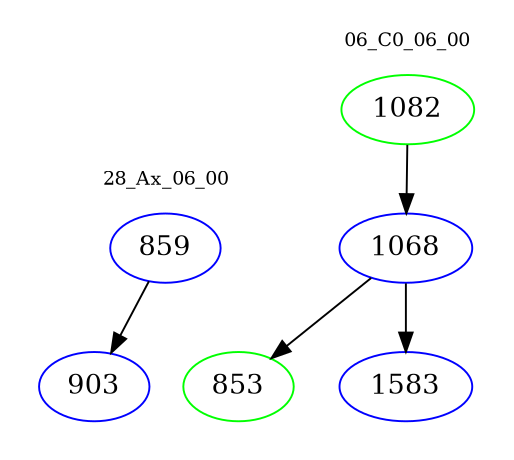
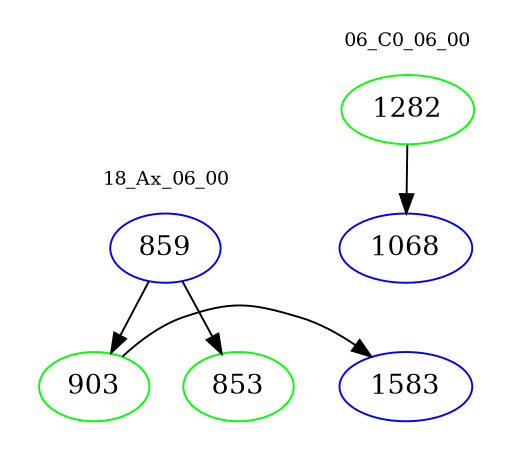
(408, 110) -> (408, 110)
(166, 180) -> (166, 180)
(337, 305) -> (193, 301)
(406, 308) -> (236, 306)
(94, 387) -> (94, 387)
